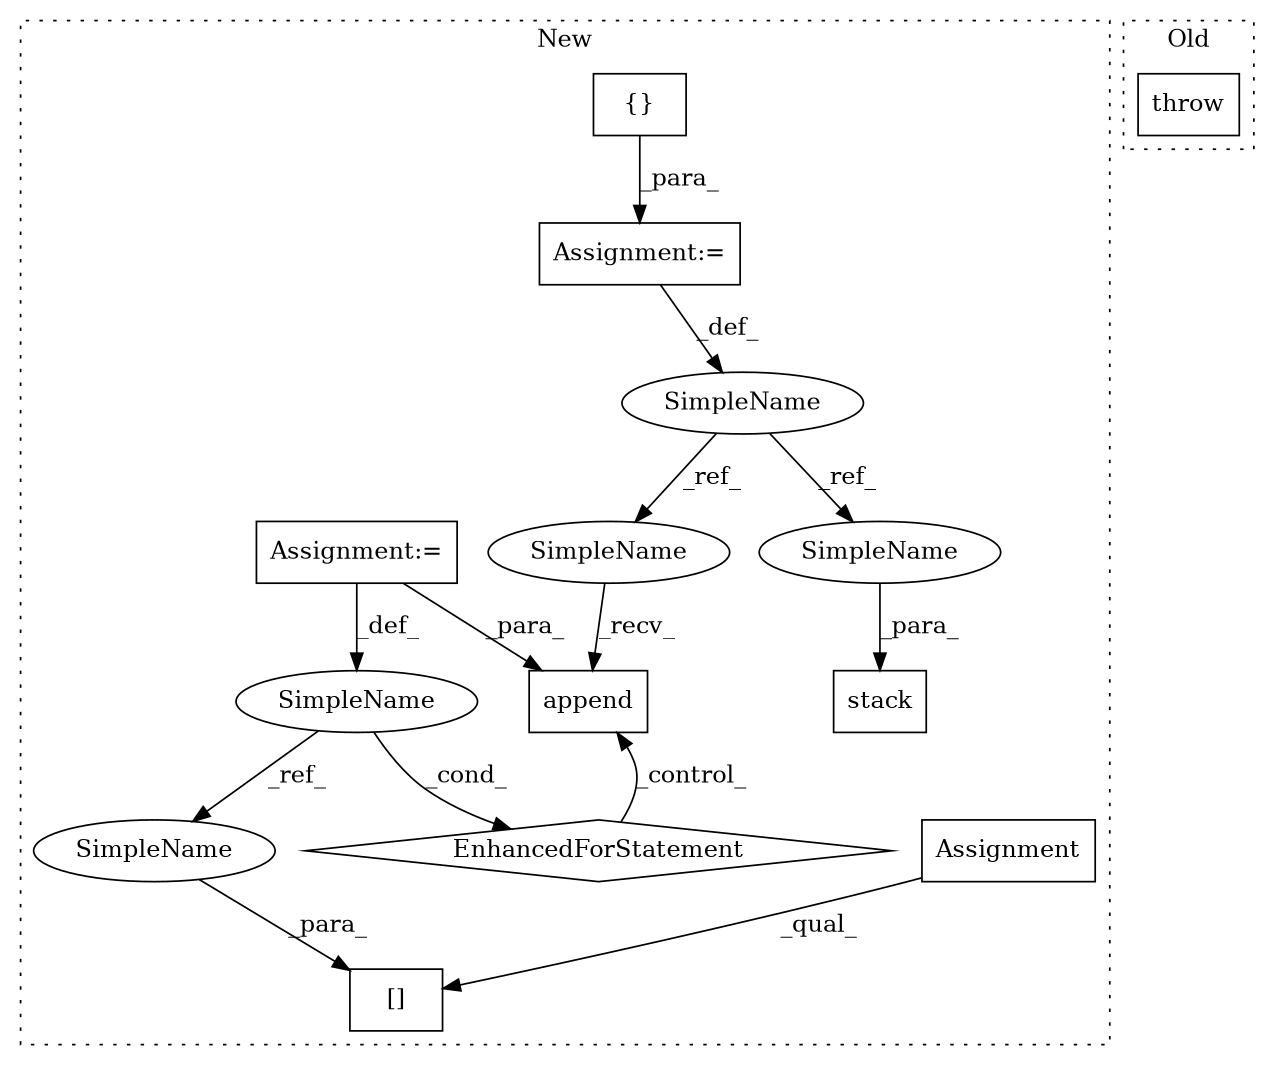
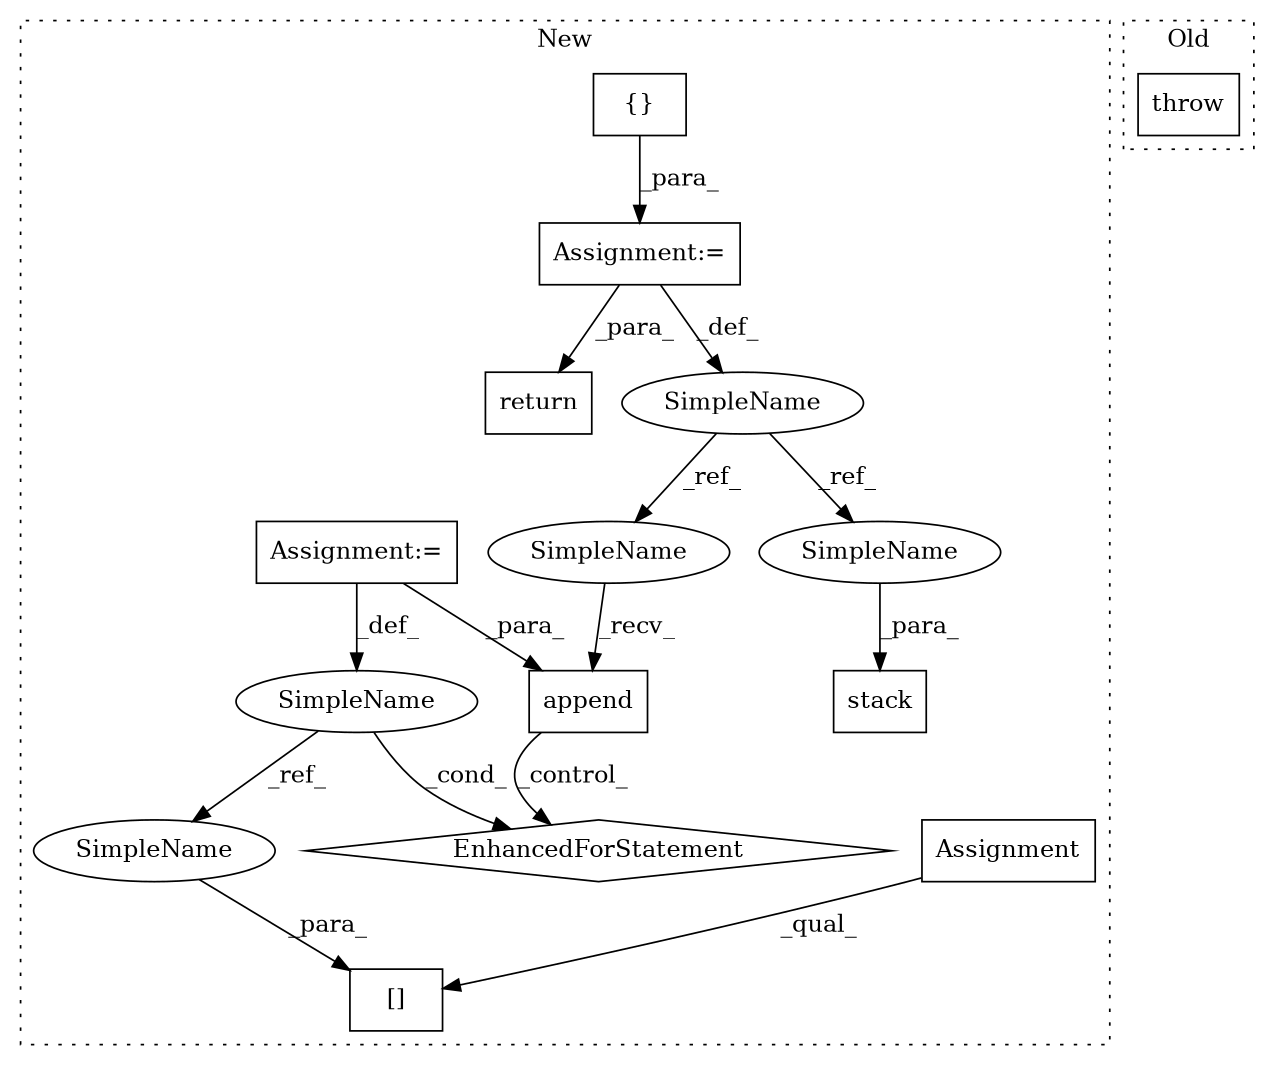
none -> (539, 403)
(636, 785) -> (515, 772)
